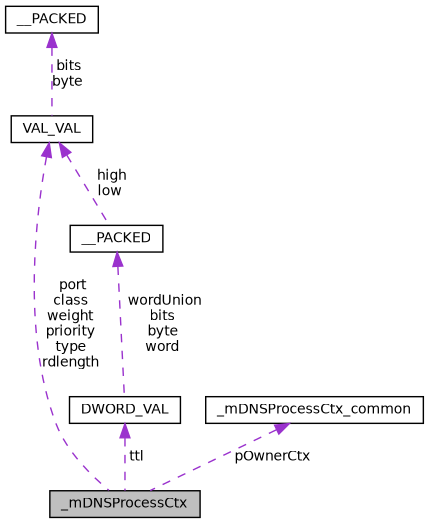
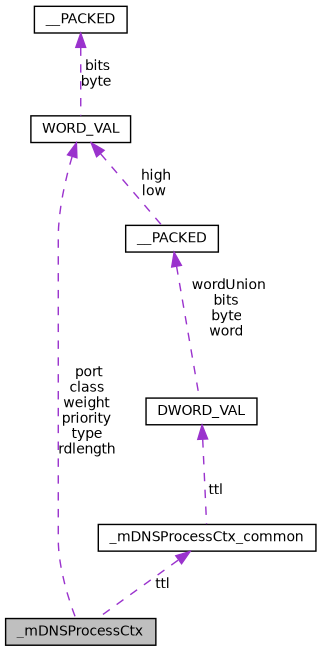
(52, 129) -> (81, 129)
(271, 457) -> (161, 585)
(125, 464) -> (205, 482)
